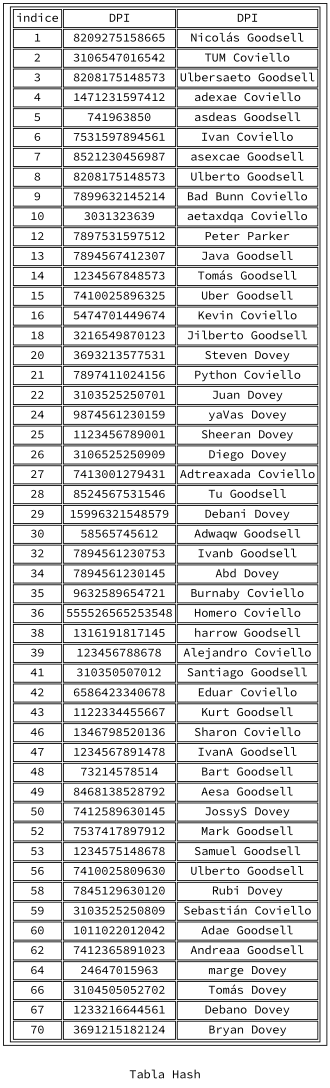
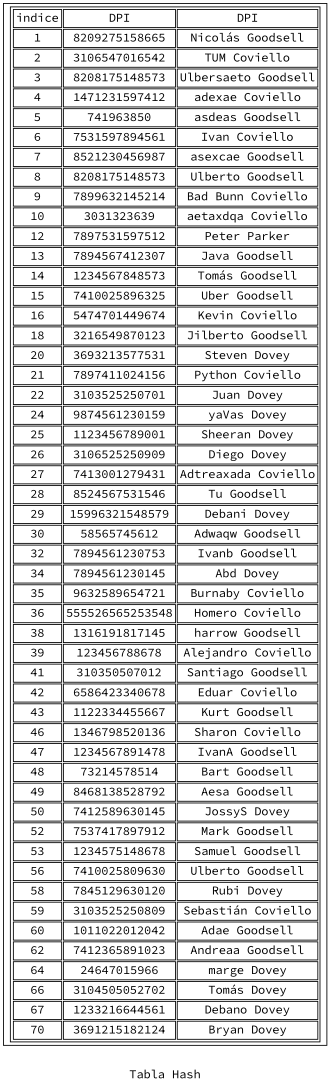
(119, 970) -> (119, 970)
